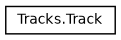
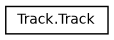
(60, 20) -> (57, 20)
